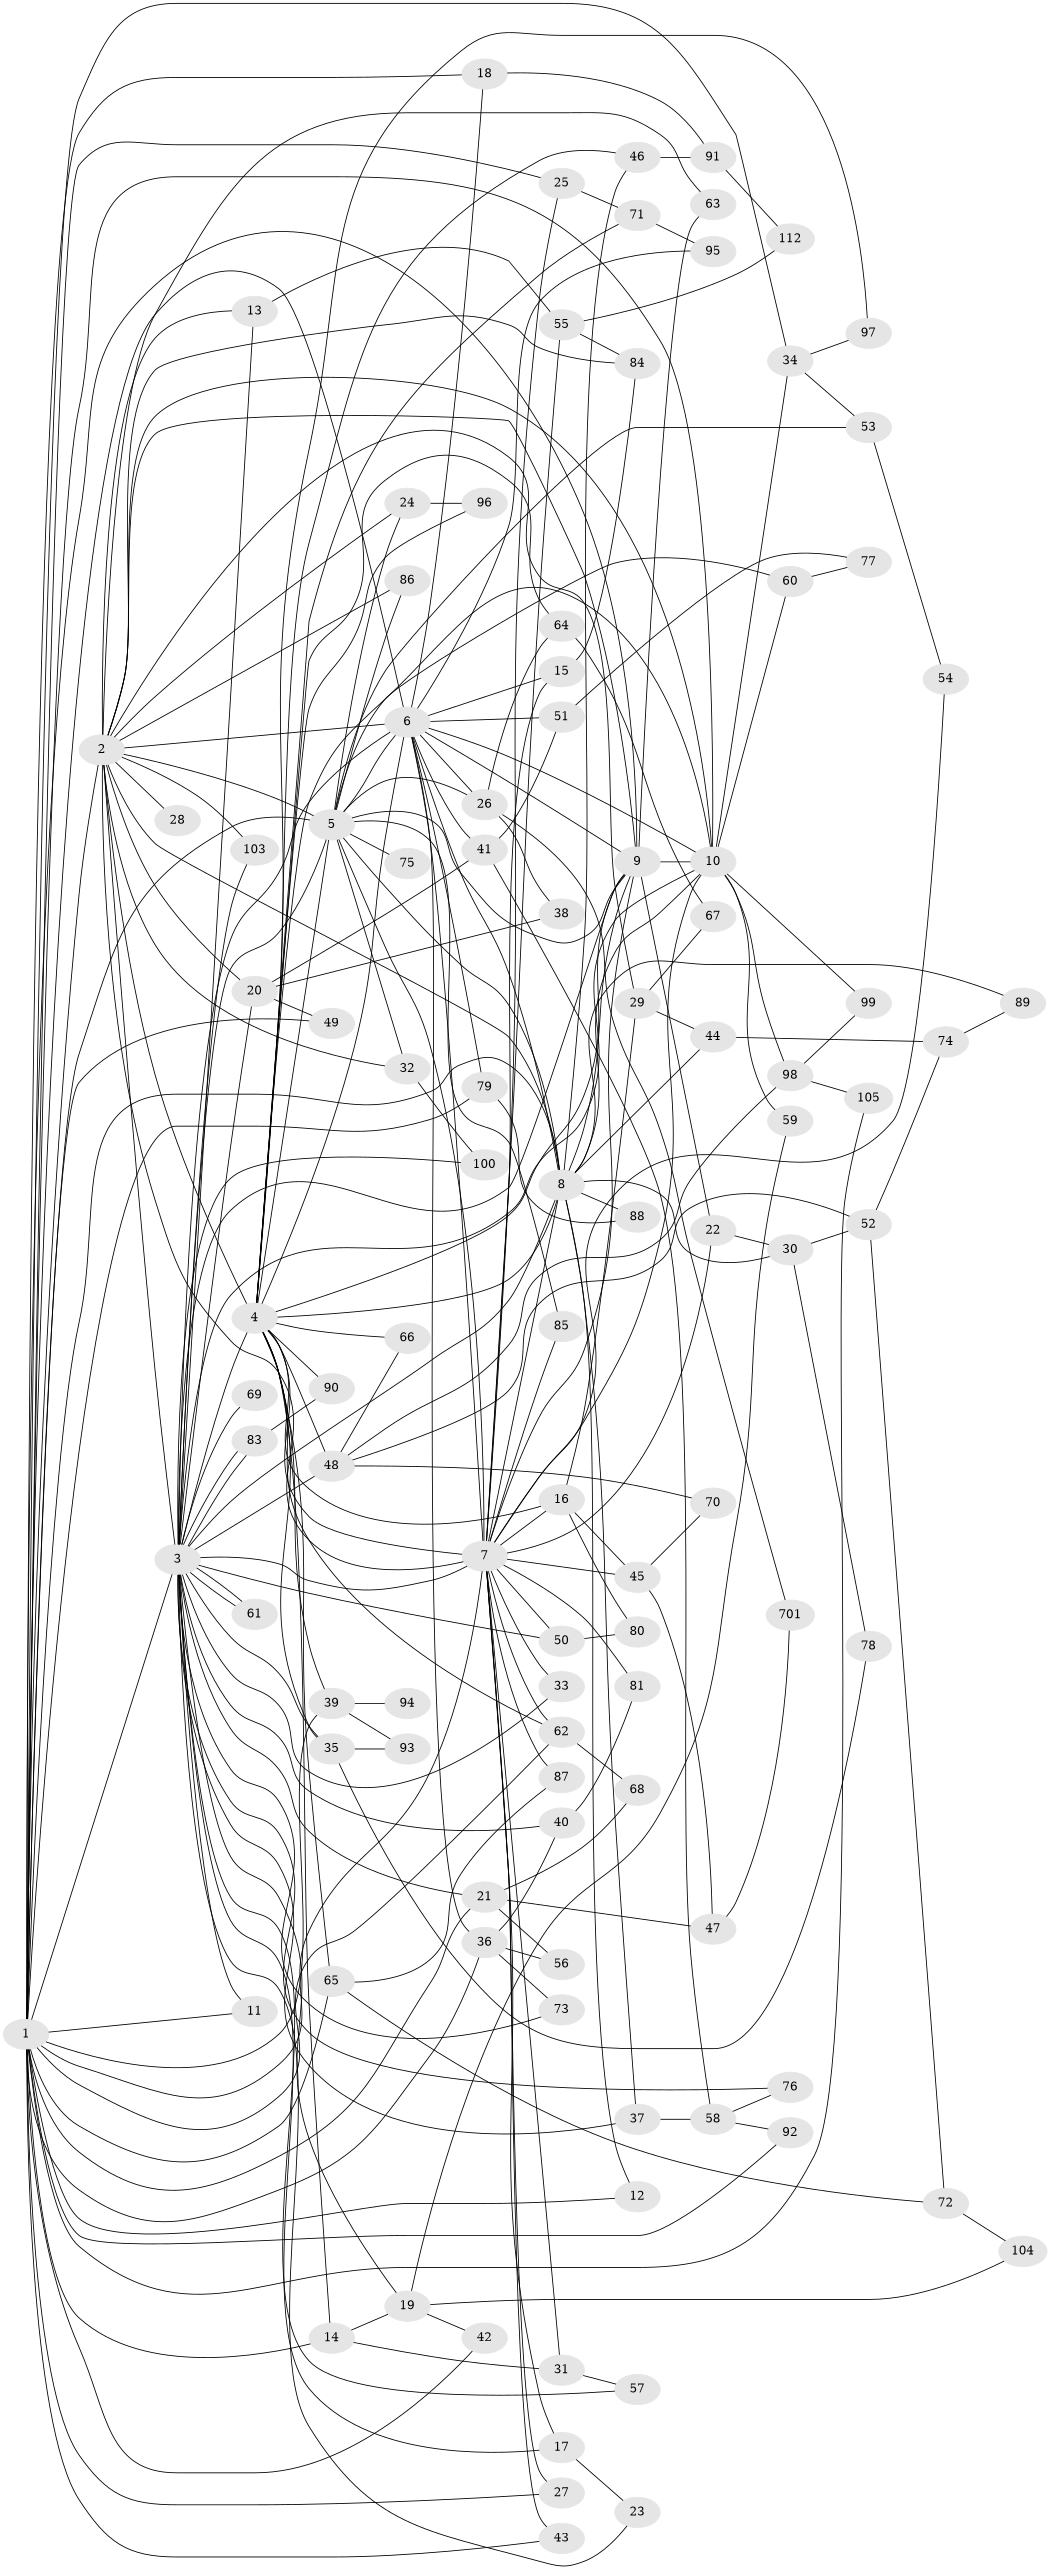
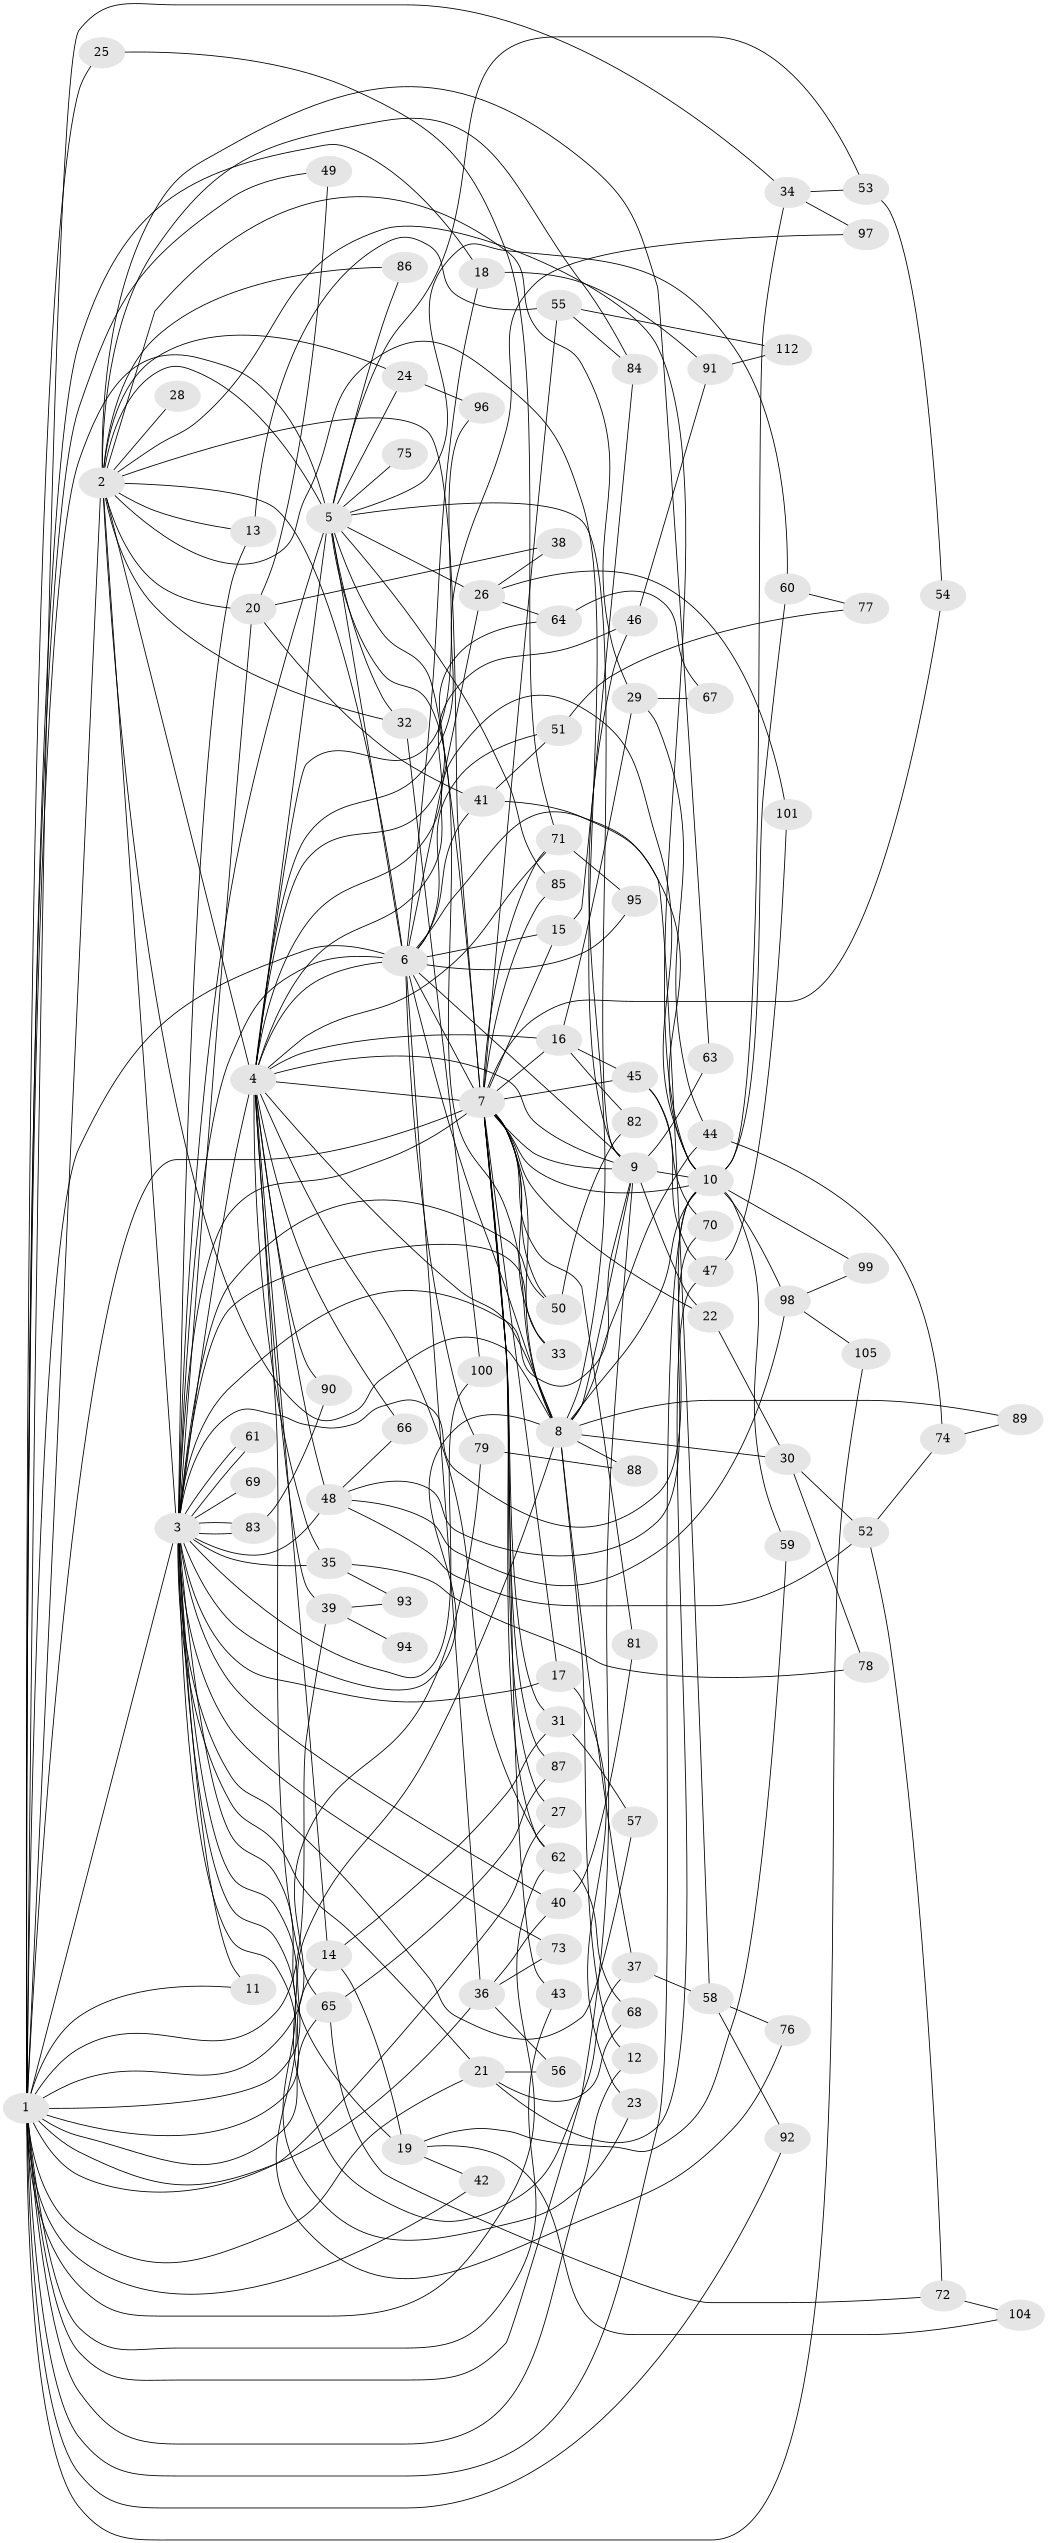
(255, 850) -> none
(516, 936) -> (501, 959)
(790, 1615) -> (788, 815)
(637, 1632) -> (635, 1123)
